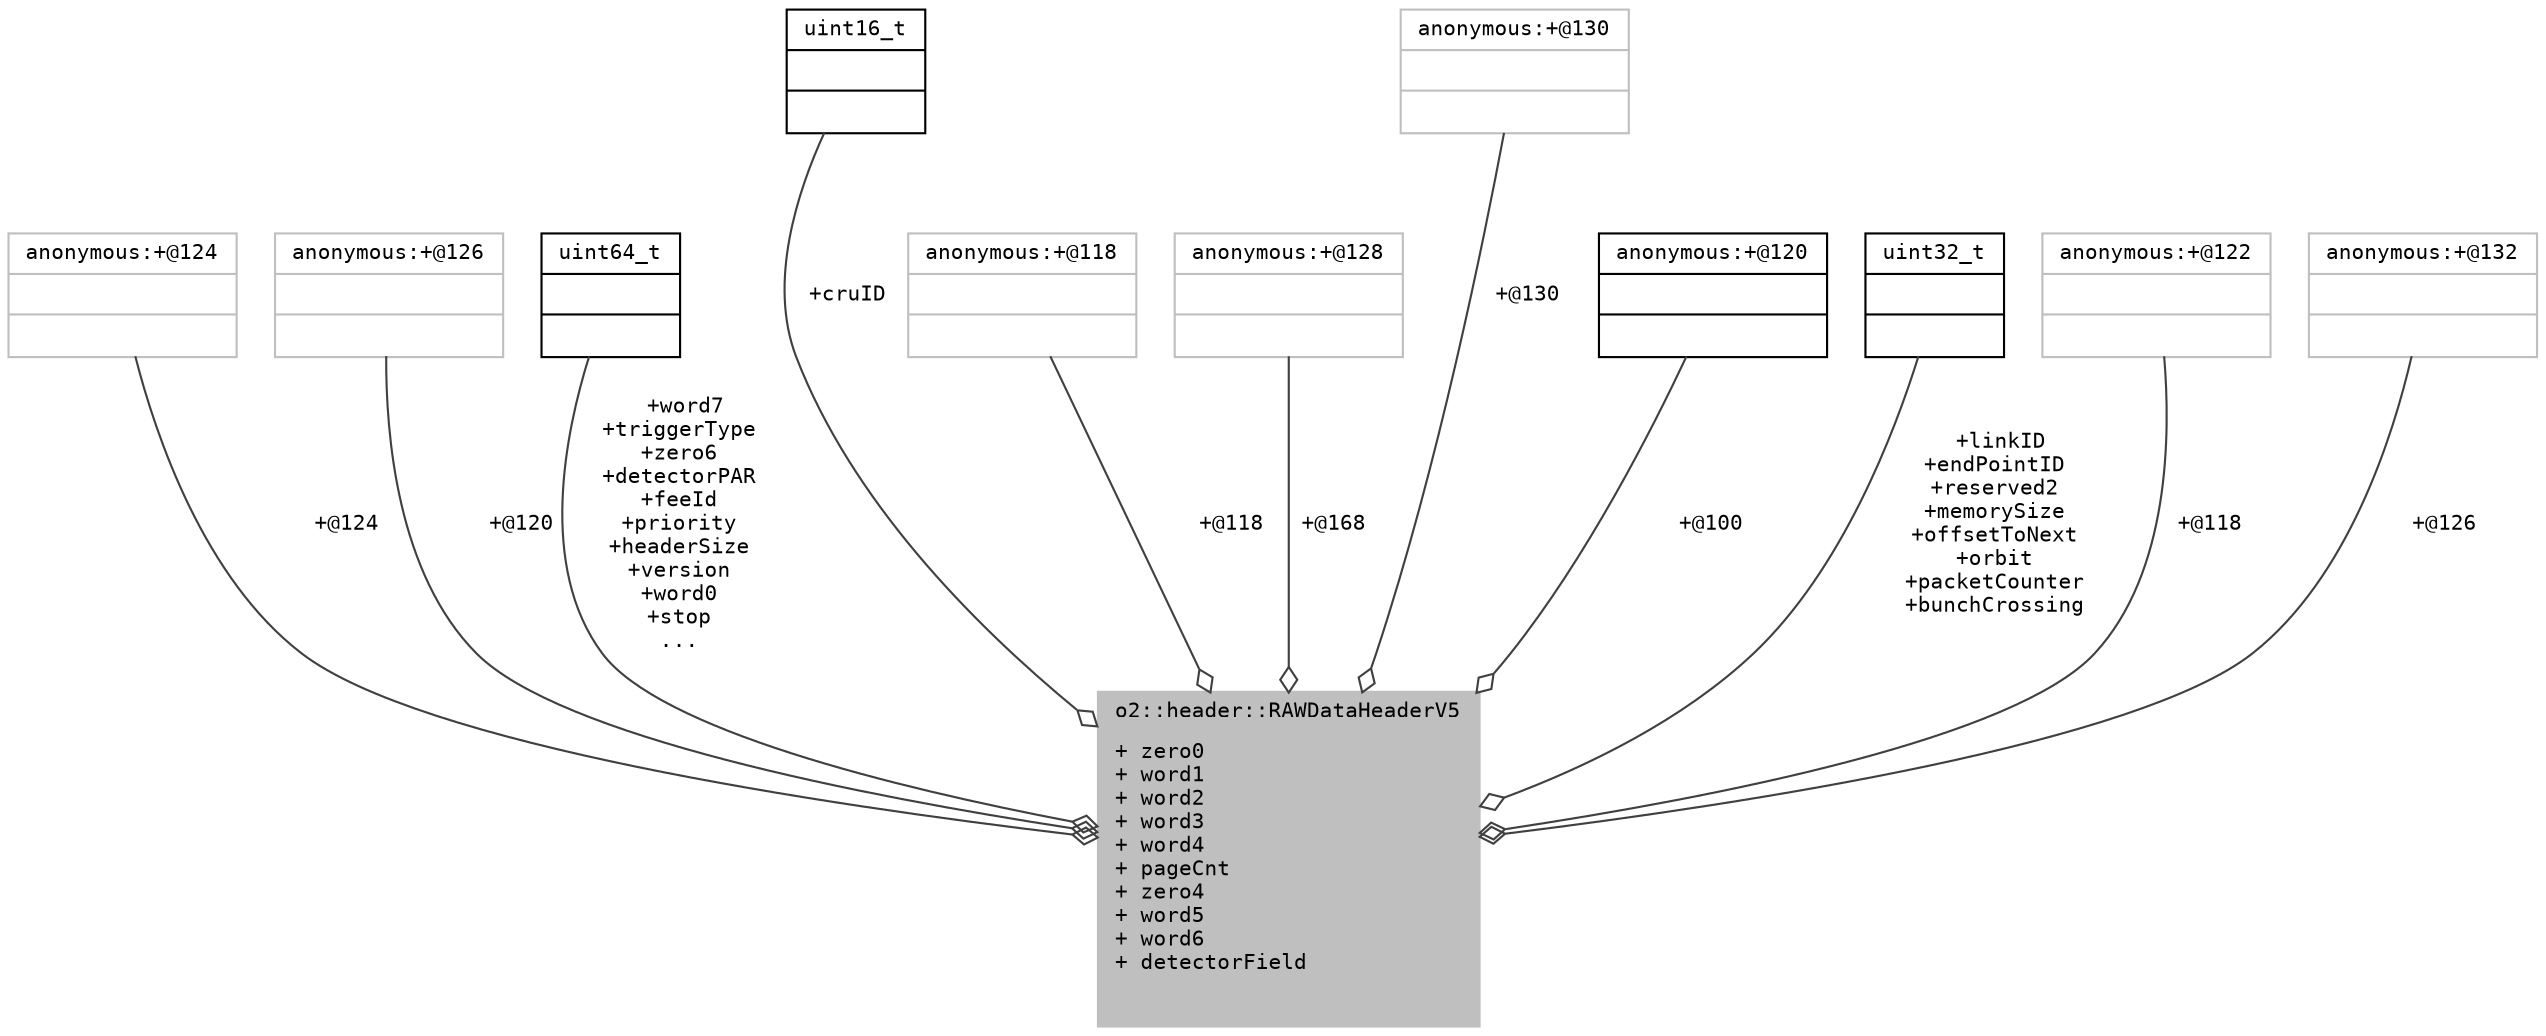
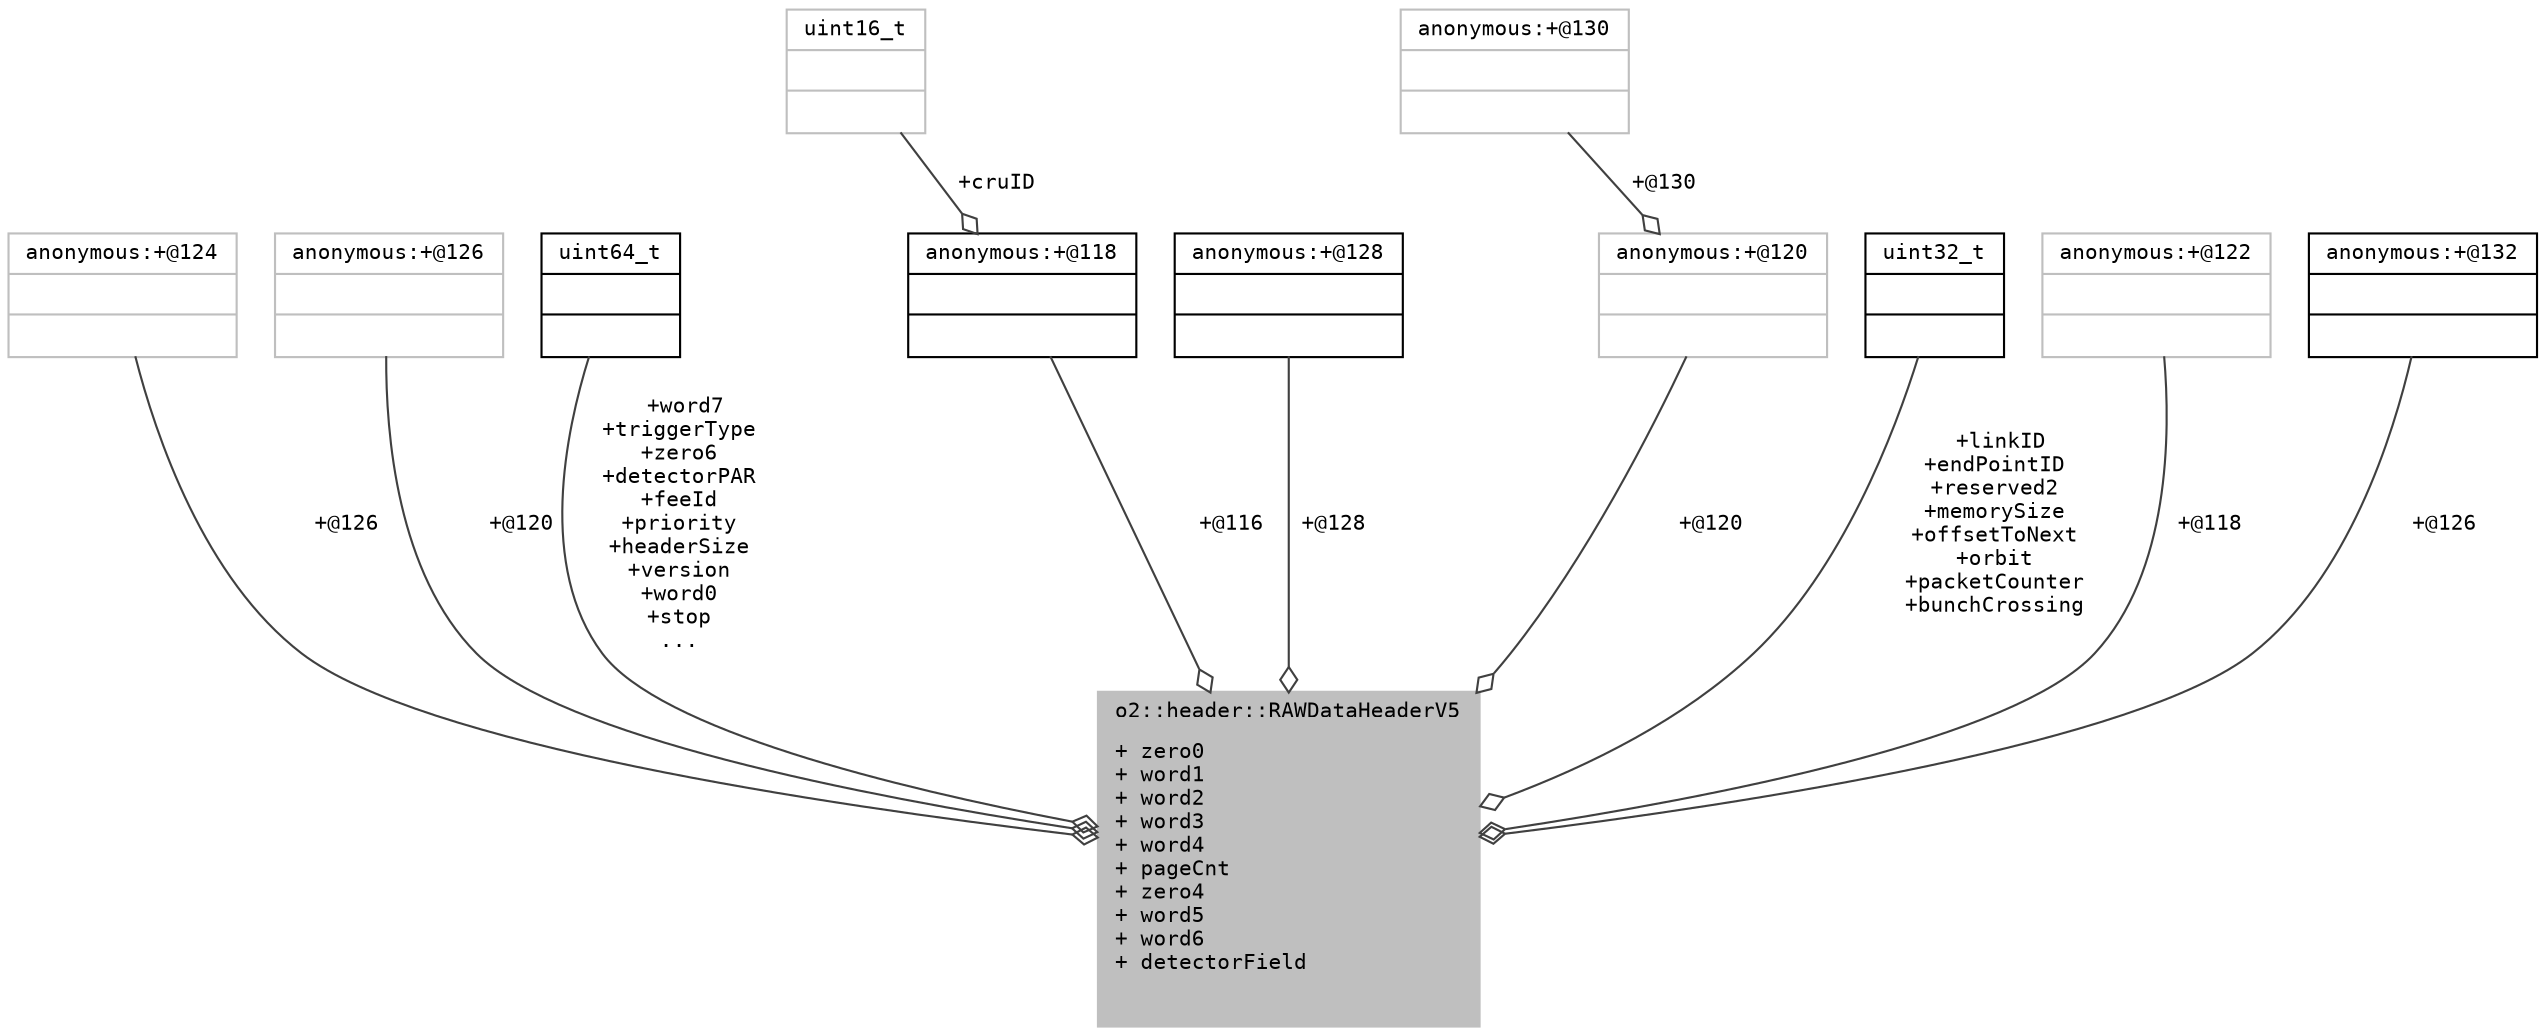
(856, 71) -> (856, 71)
(1022, 295) -> (1022, 295)
(1289, 295) -> (1289, 295)
(1713, 295) -> (1713, 295)
(2423, 295) -> (2423, 295)
(1446, 403) -> (1605, 174)
(846, 457) -> (931, 173)
(341, 524) -> (341, 524)
(1226, 524) -> (1226, 524)
(1328, 524) -> (1328, 524)
(1706, 524) -> (1706, 524)
